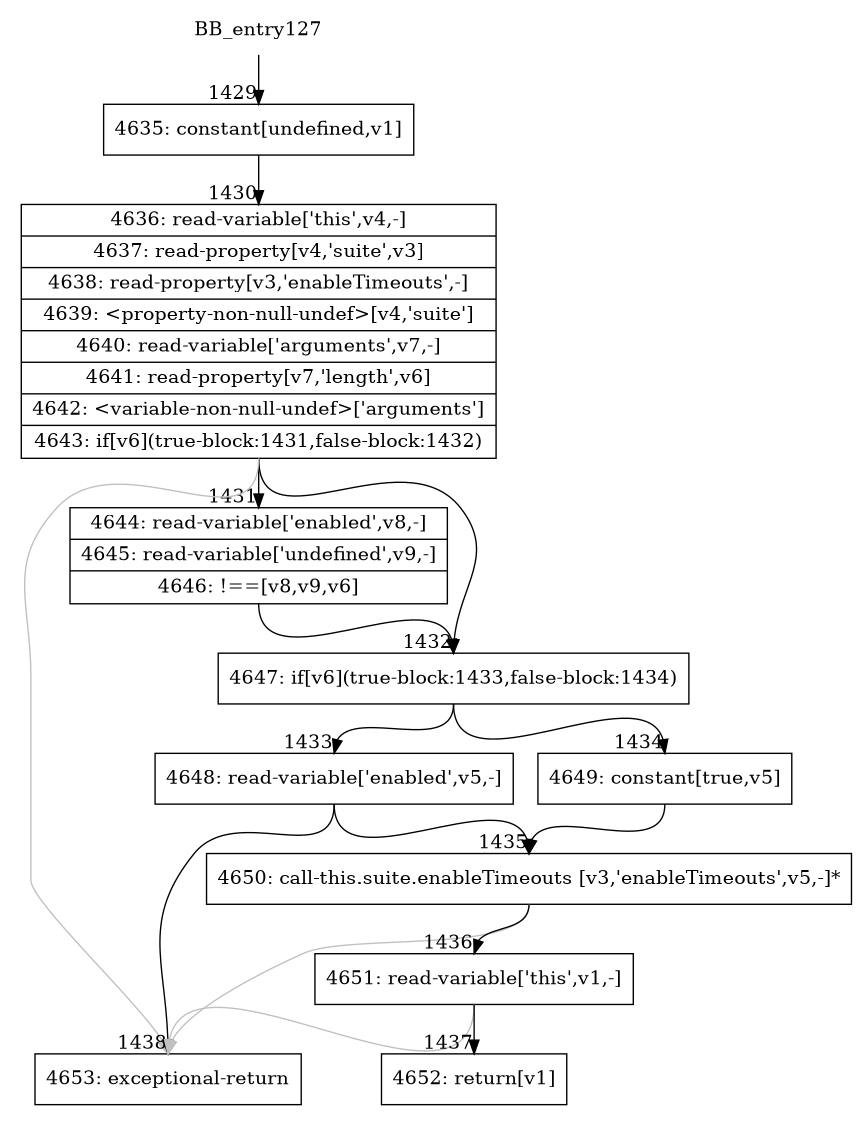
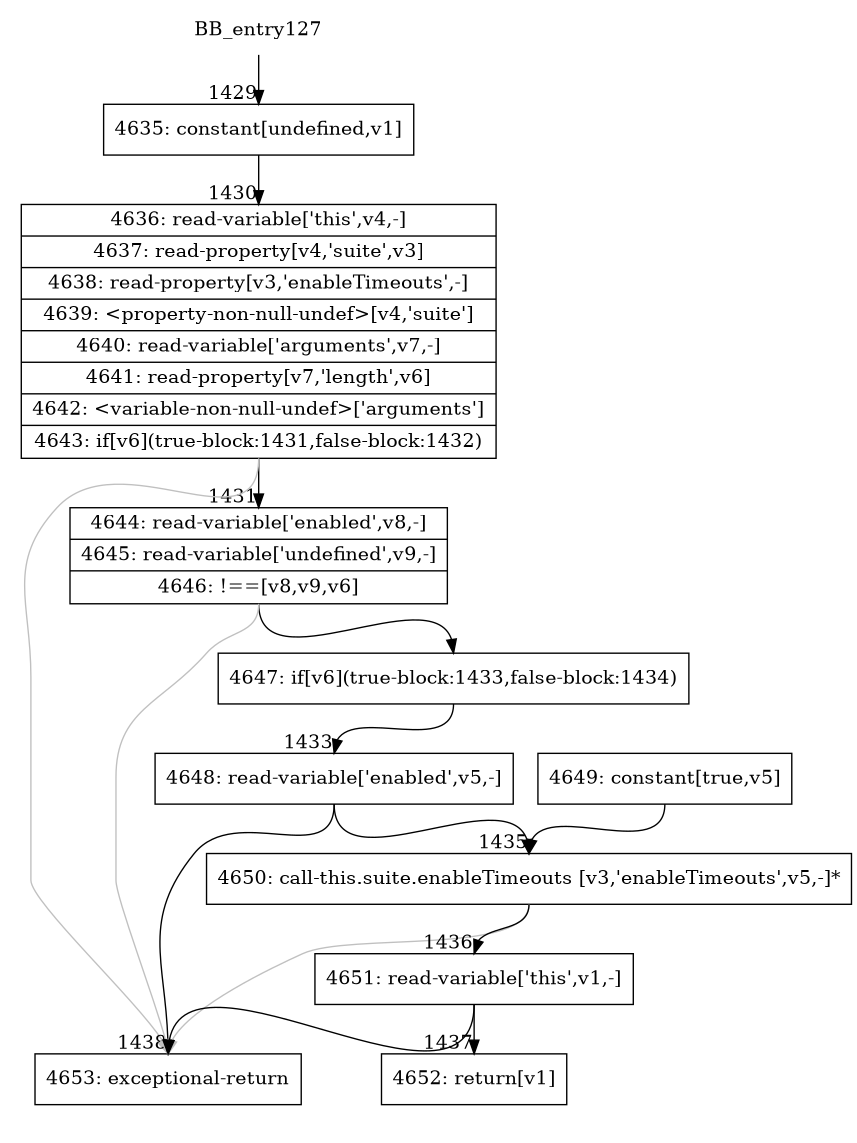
(420, 485) -> none
(553, 730) -> none
none -> (116, 794)
(328, 1031) -> (328, 1031)
